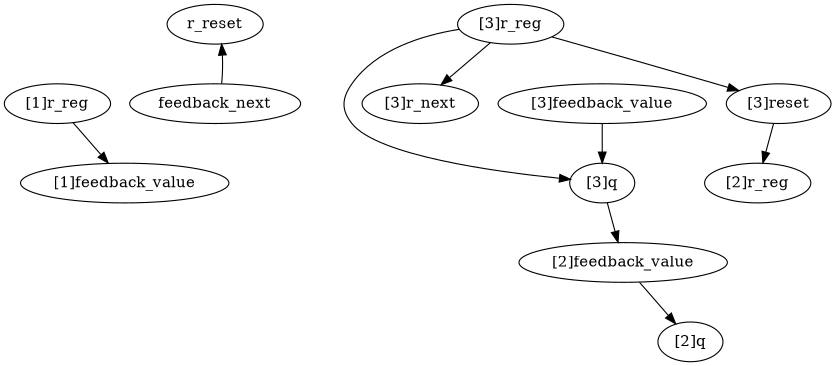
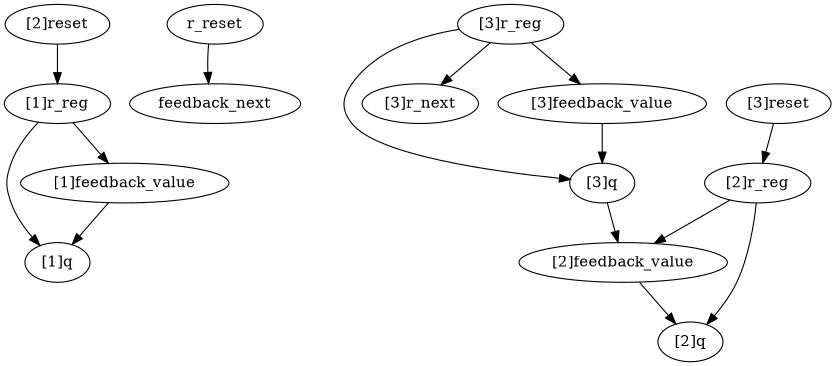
none -> (57, 24)
(640, 62) -> (551, 60)
(223, 69) -> (208, 58)
none -> (697, 219)
none -> (57, 262)
none -> (744, 263)
